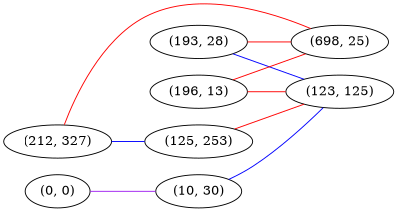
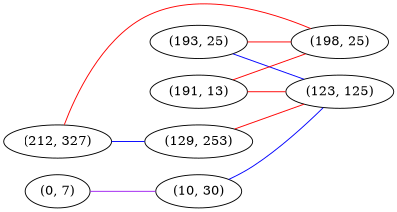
(199, 42) -> (199, 42)
(340, 42) -> (340, 42)
(199, 92) -> (199, 92)
(199, 142) -> (199, 142)
(58, 191) -> (58, 191)
